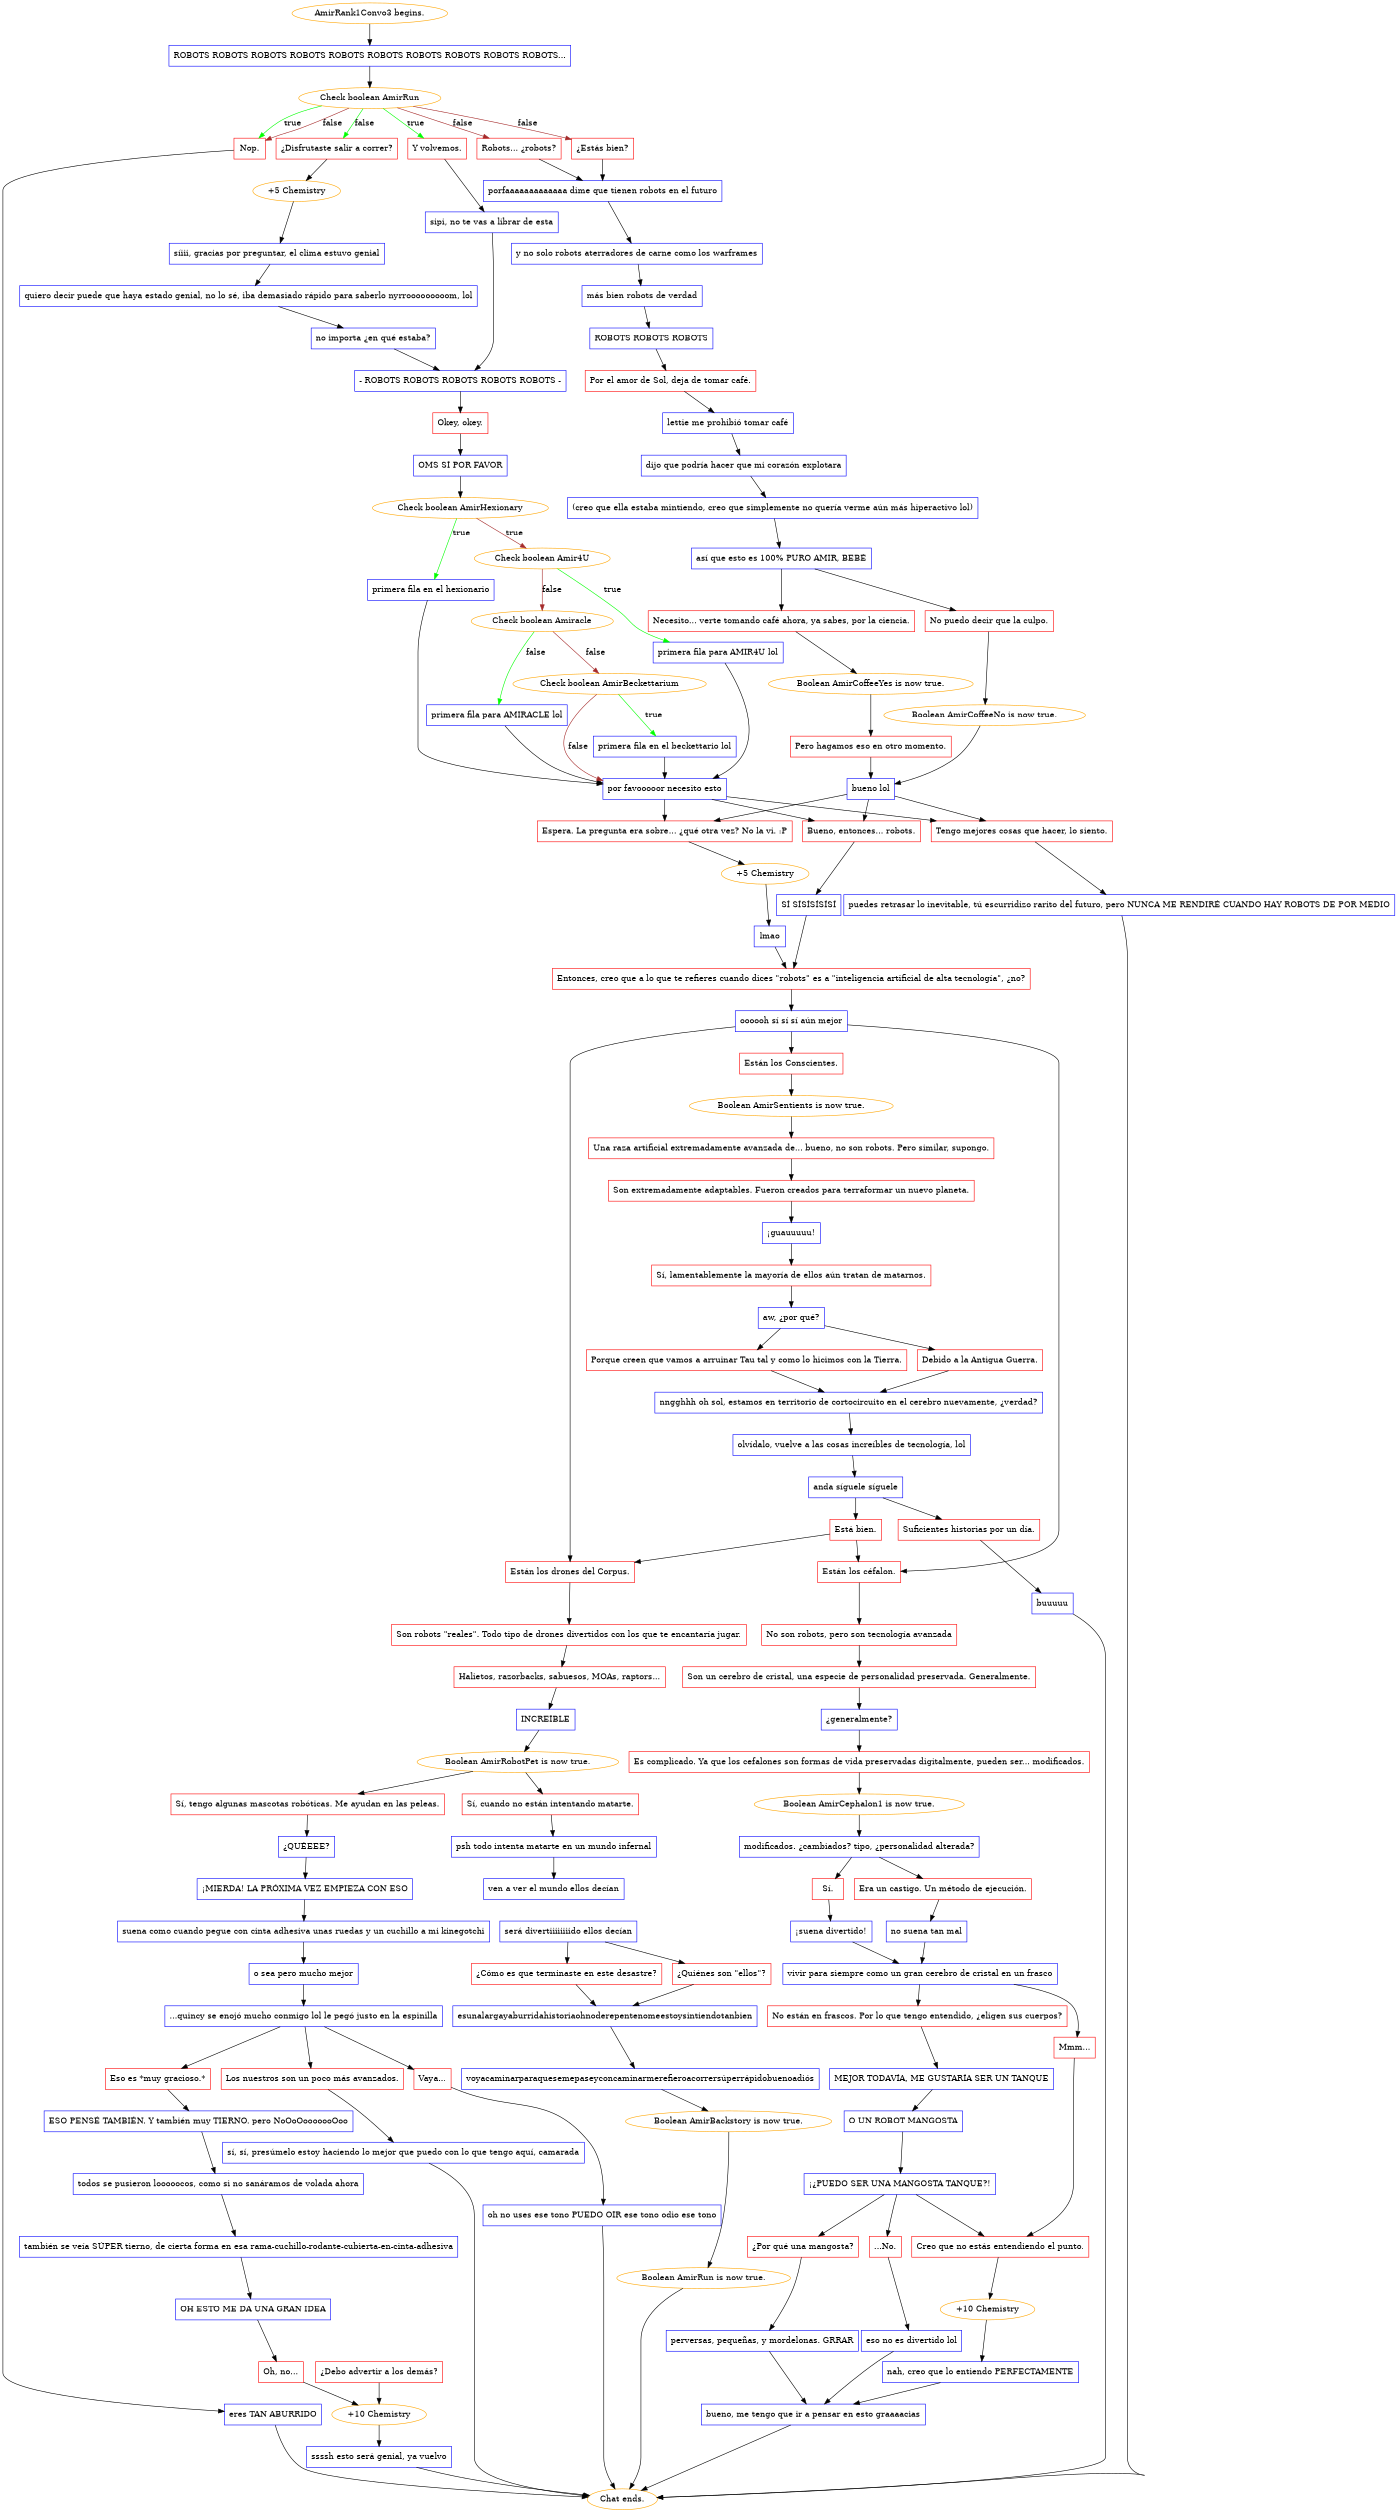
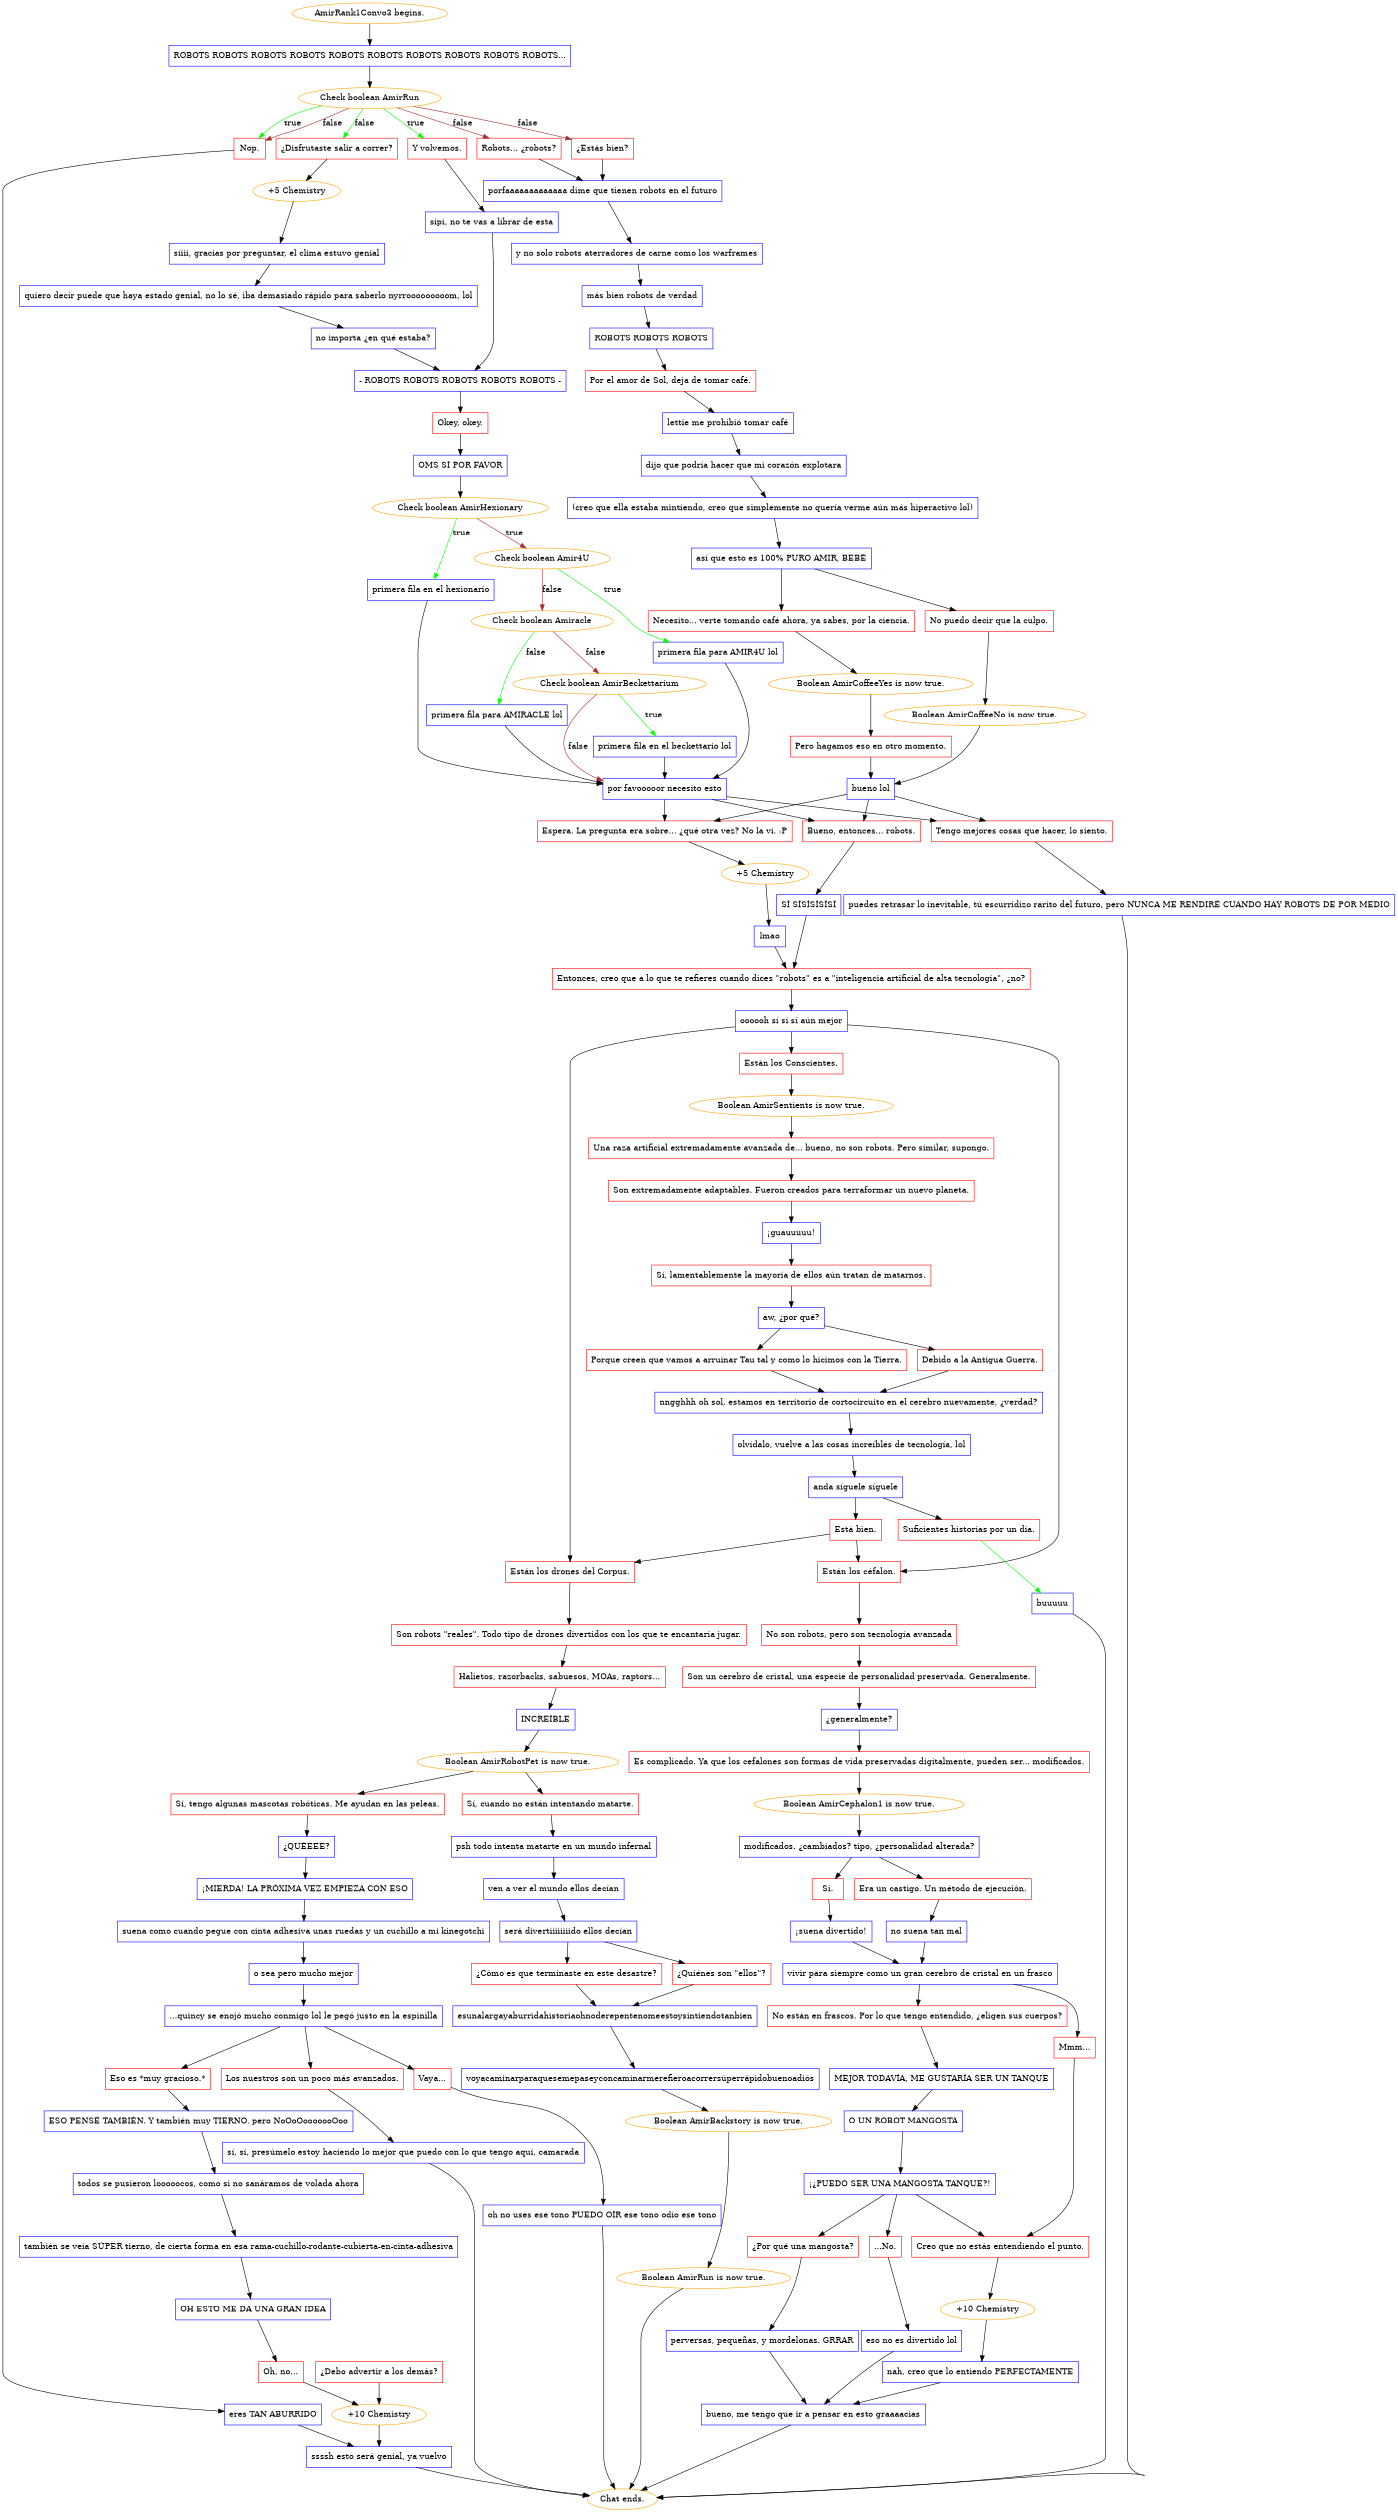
(1008, 1565) -> (1008, 1565)
none -> (560, 1908)
(416, 2486) -> (323, 2435)
